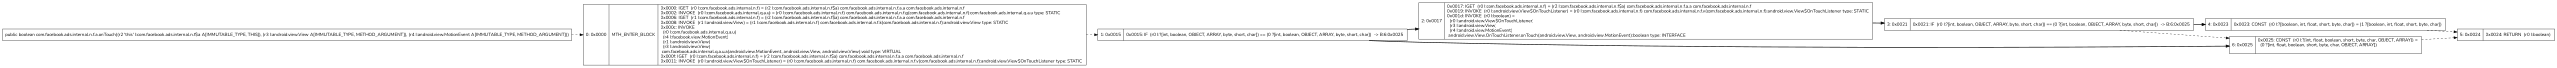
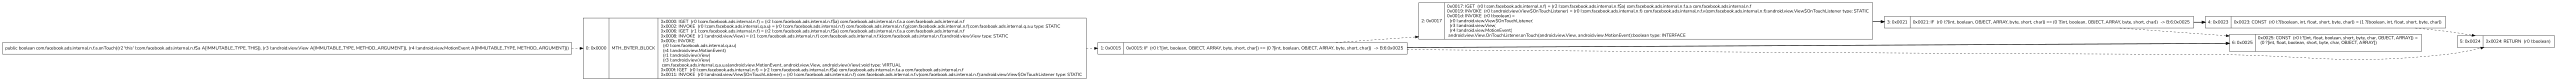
(1411, 29) -> (1376, 40)
(695, 37) -> (693, 51)
(2438, 39) -> (1944, 53)
